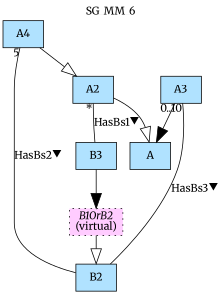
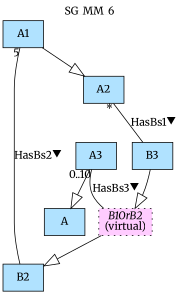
(23, 34) -> (23, 34)
(132, 110) -> none
(169, 116) -> (84, 182)
(96, 182) -> (147, 183)
(167, 192) -> (91, 191)
